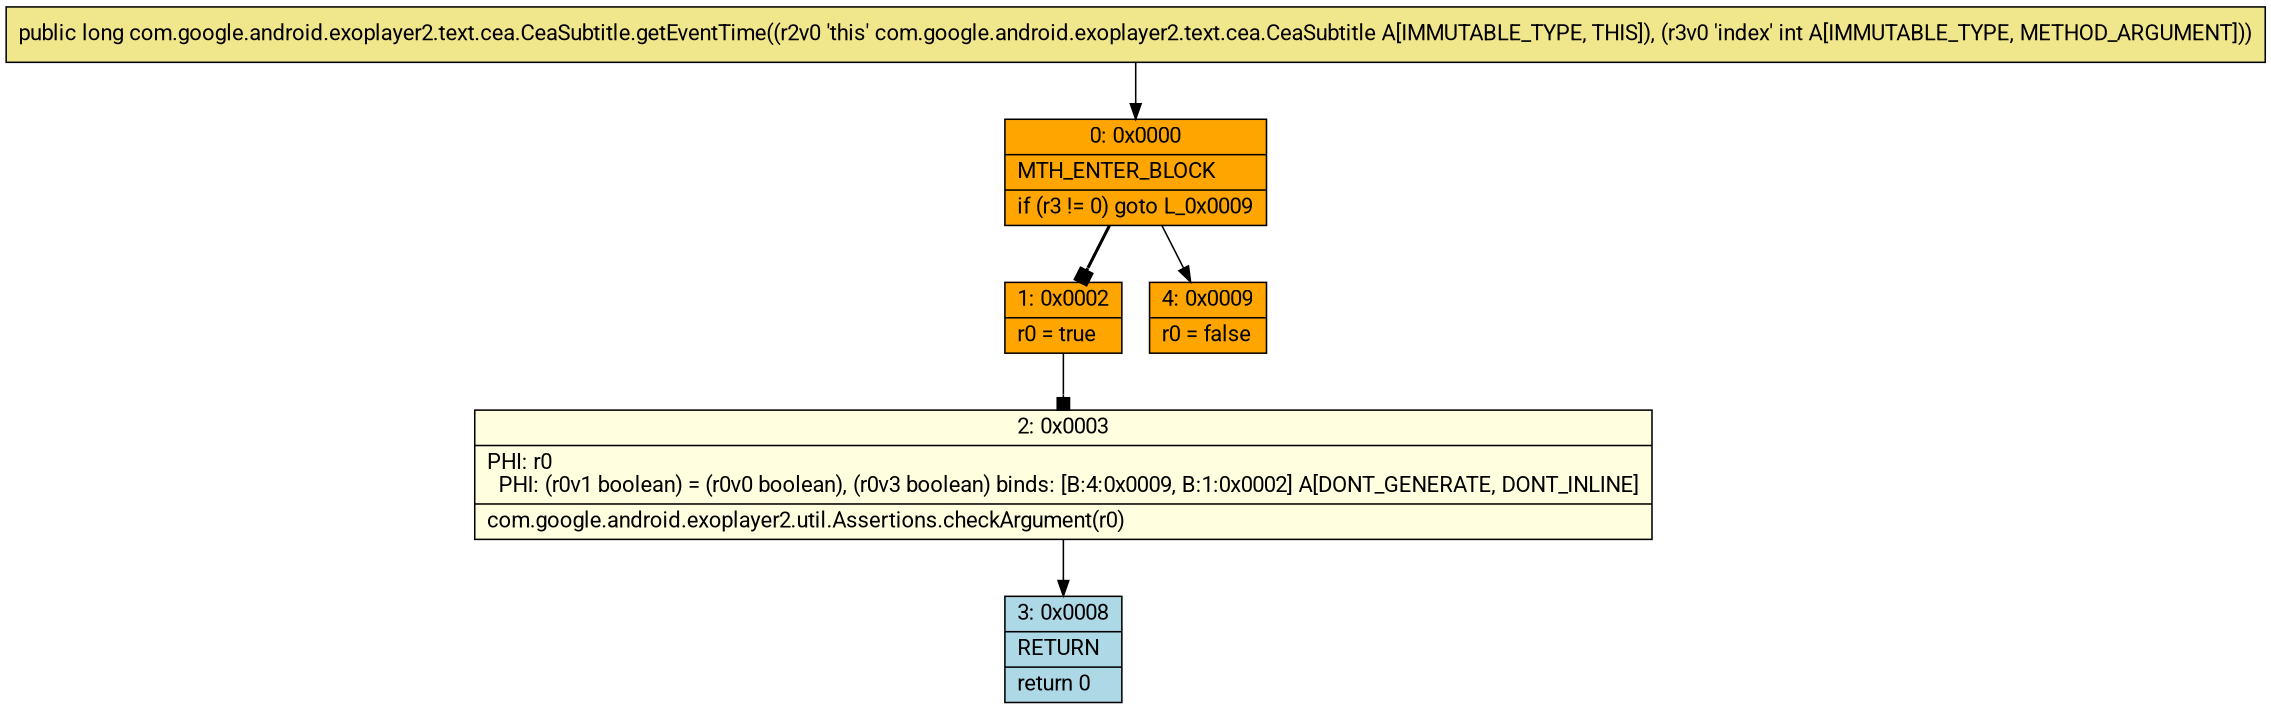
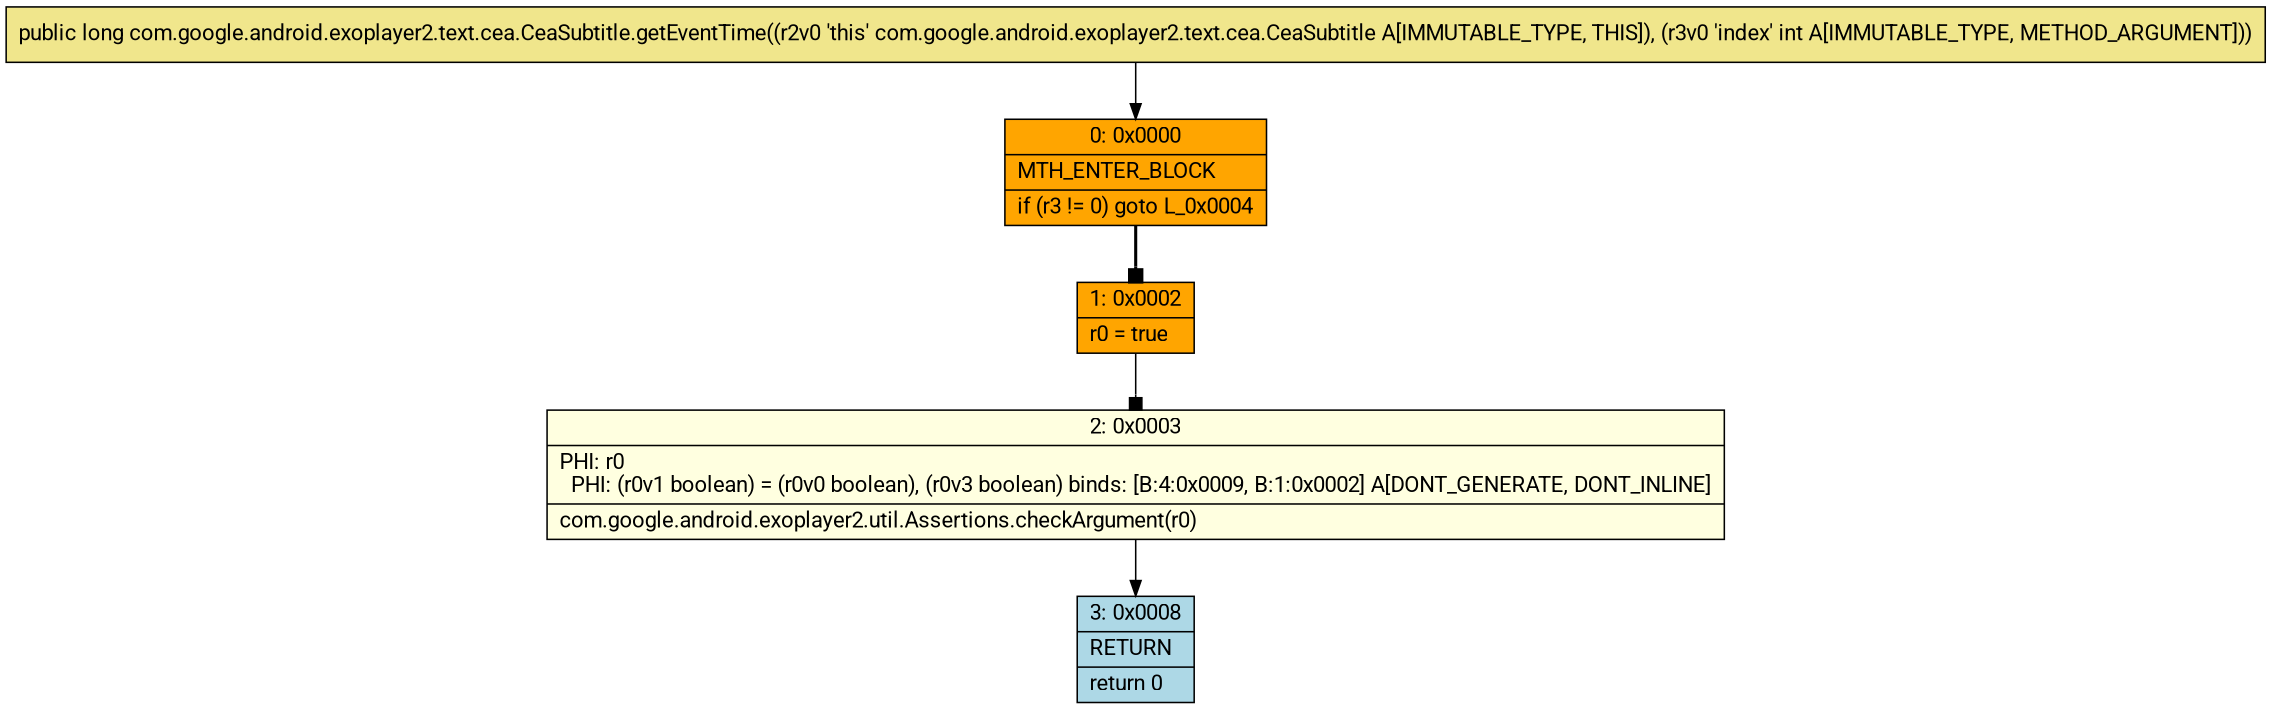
(1136, 207) -> (1136, 207)
(1208, 318) -> none
